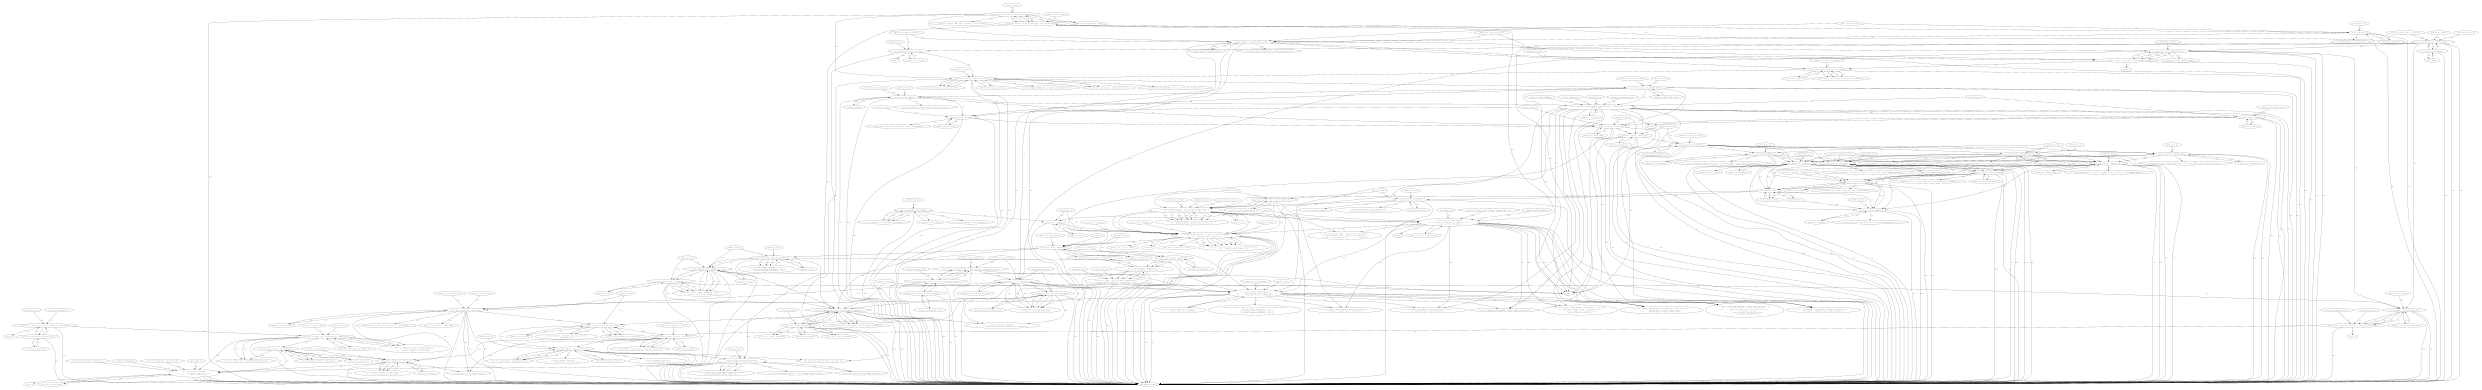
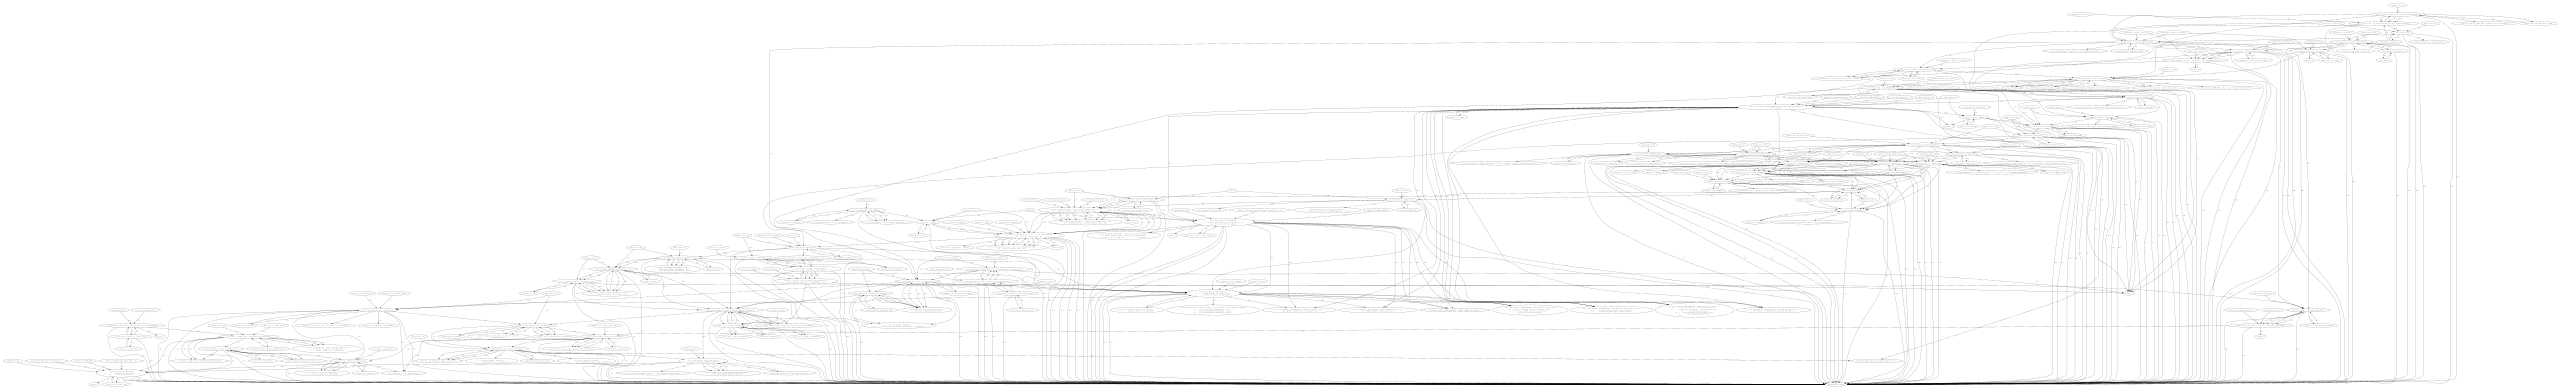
(2419, 37) -> (2353, 46)
(1123, 248) -> none
